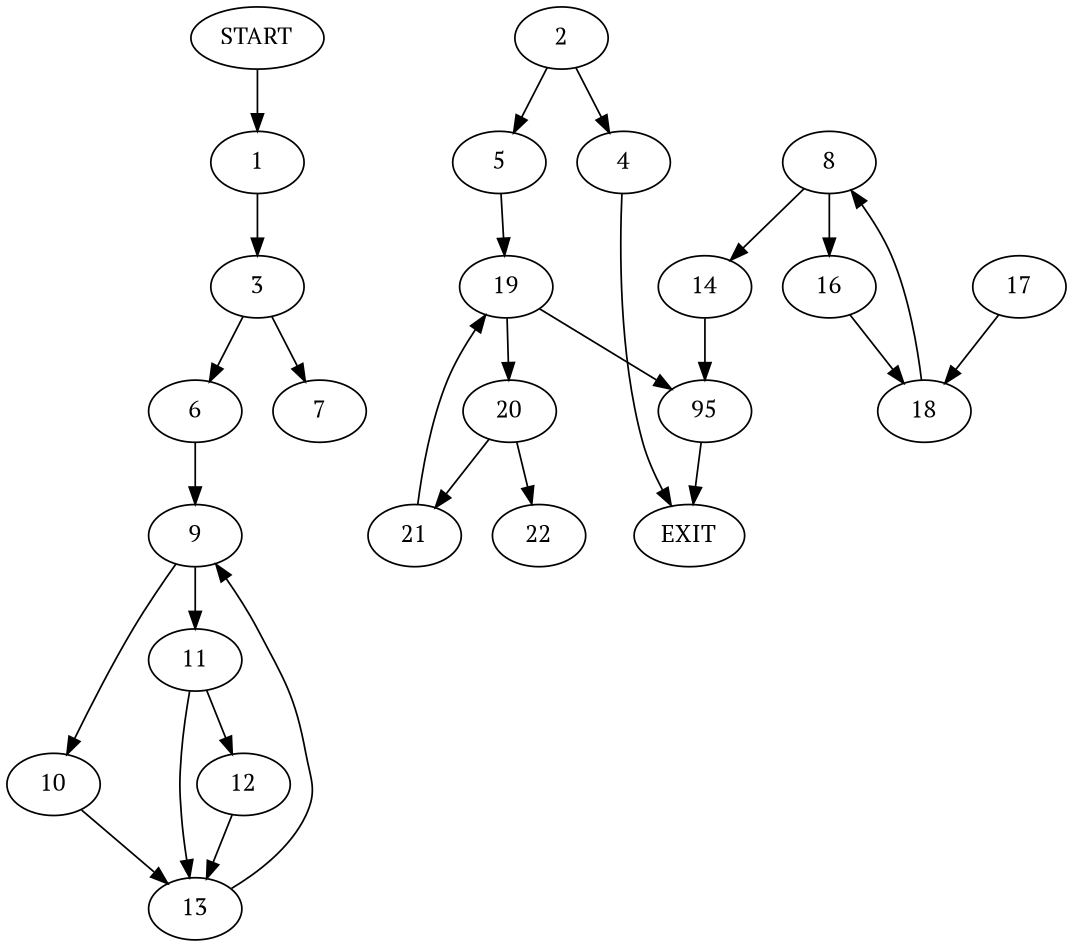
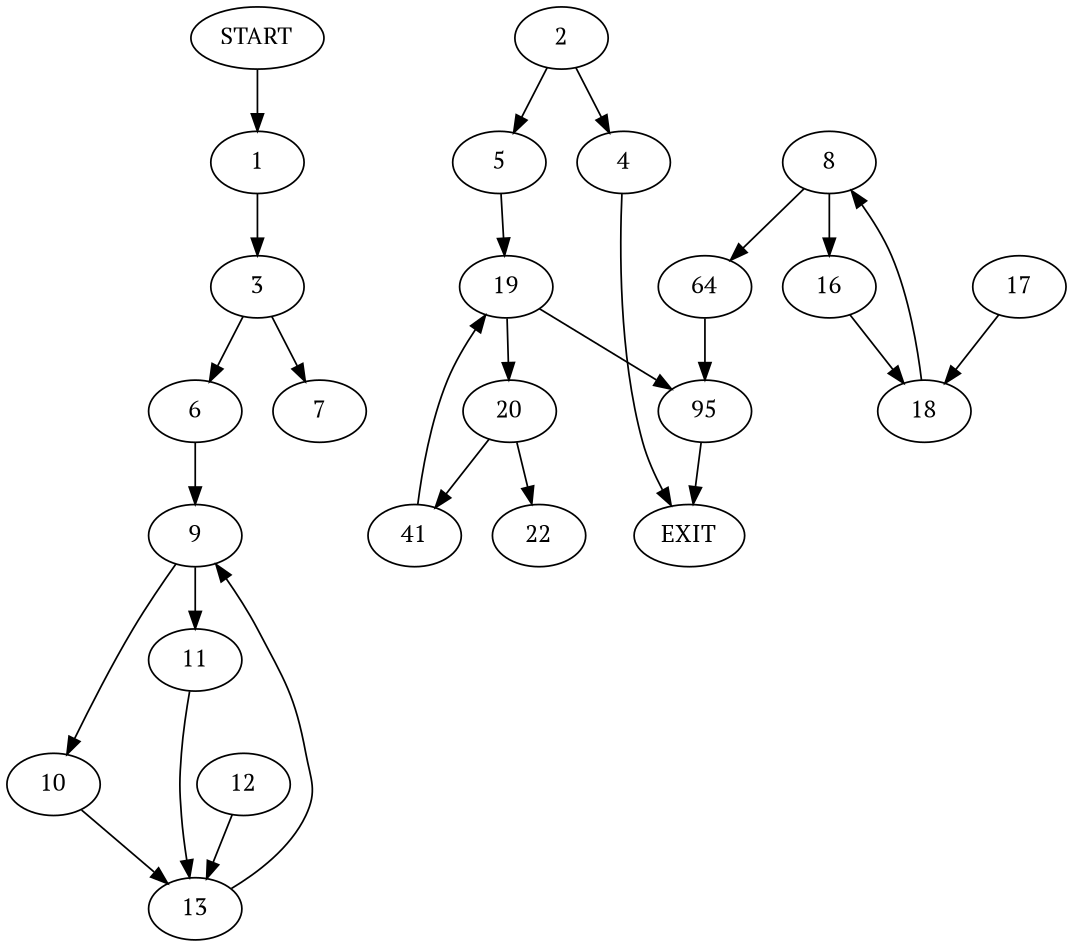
(705, 287) -> (705, 287)
(415, 536) -> (415, 536)
(216, 714) -> none
